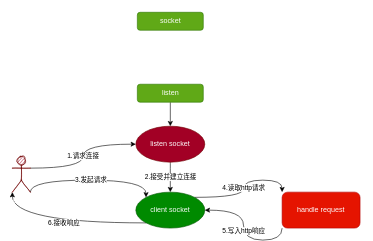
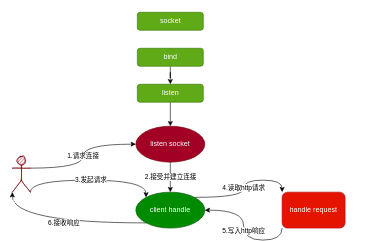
none -> (170, 57)
none -> (170, 77)
(170, 210) -> (170, 210)
(321, 210) -> (314, 210)
